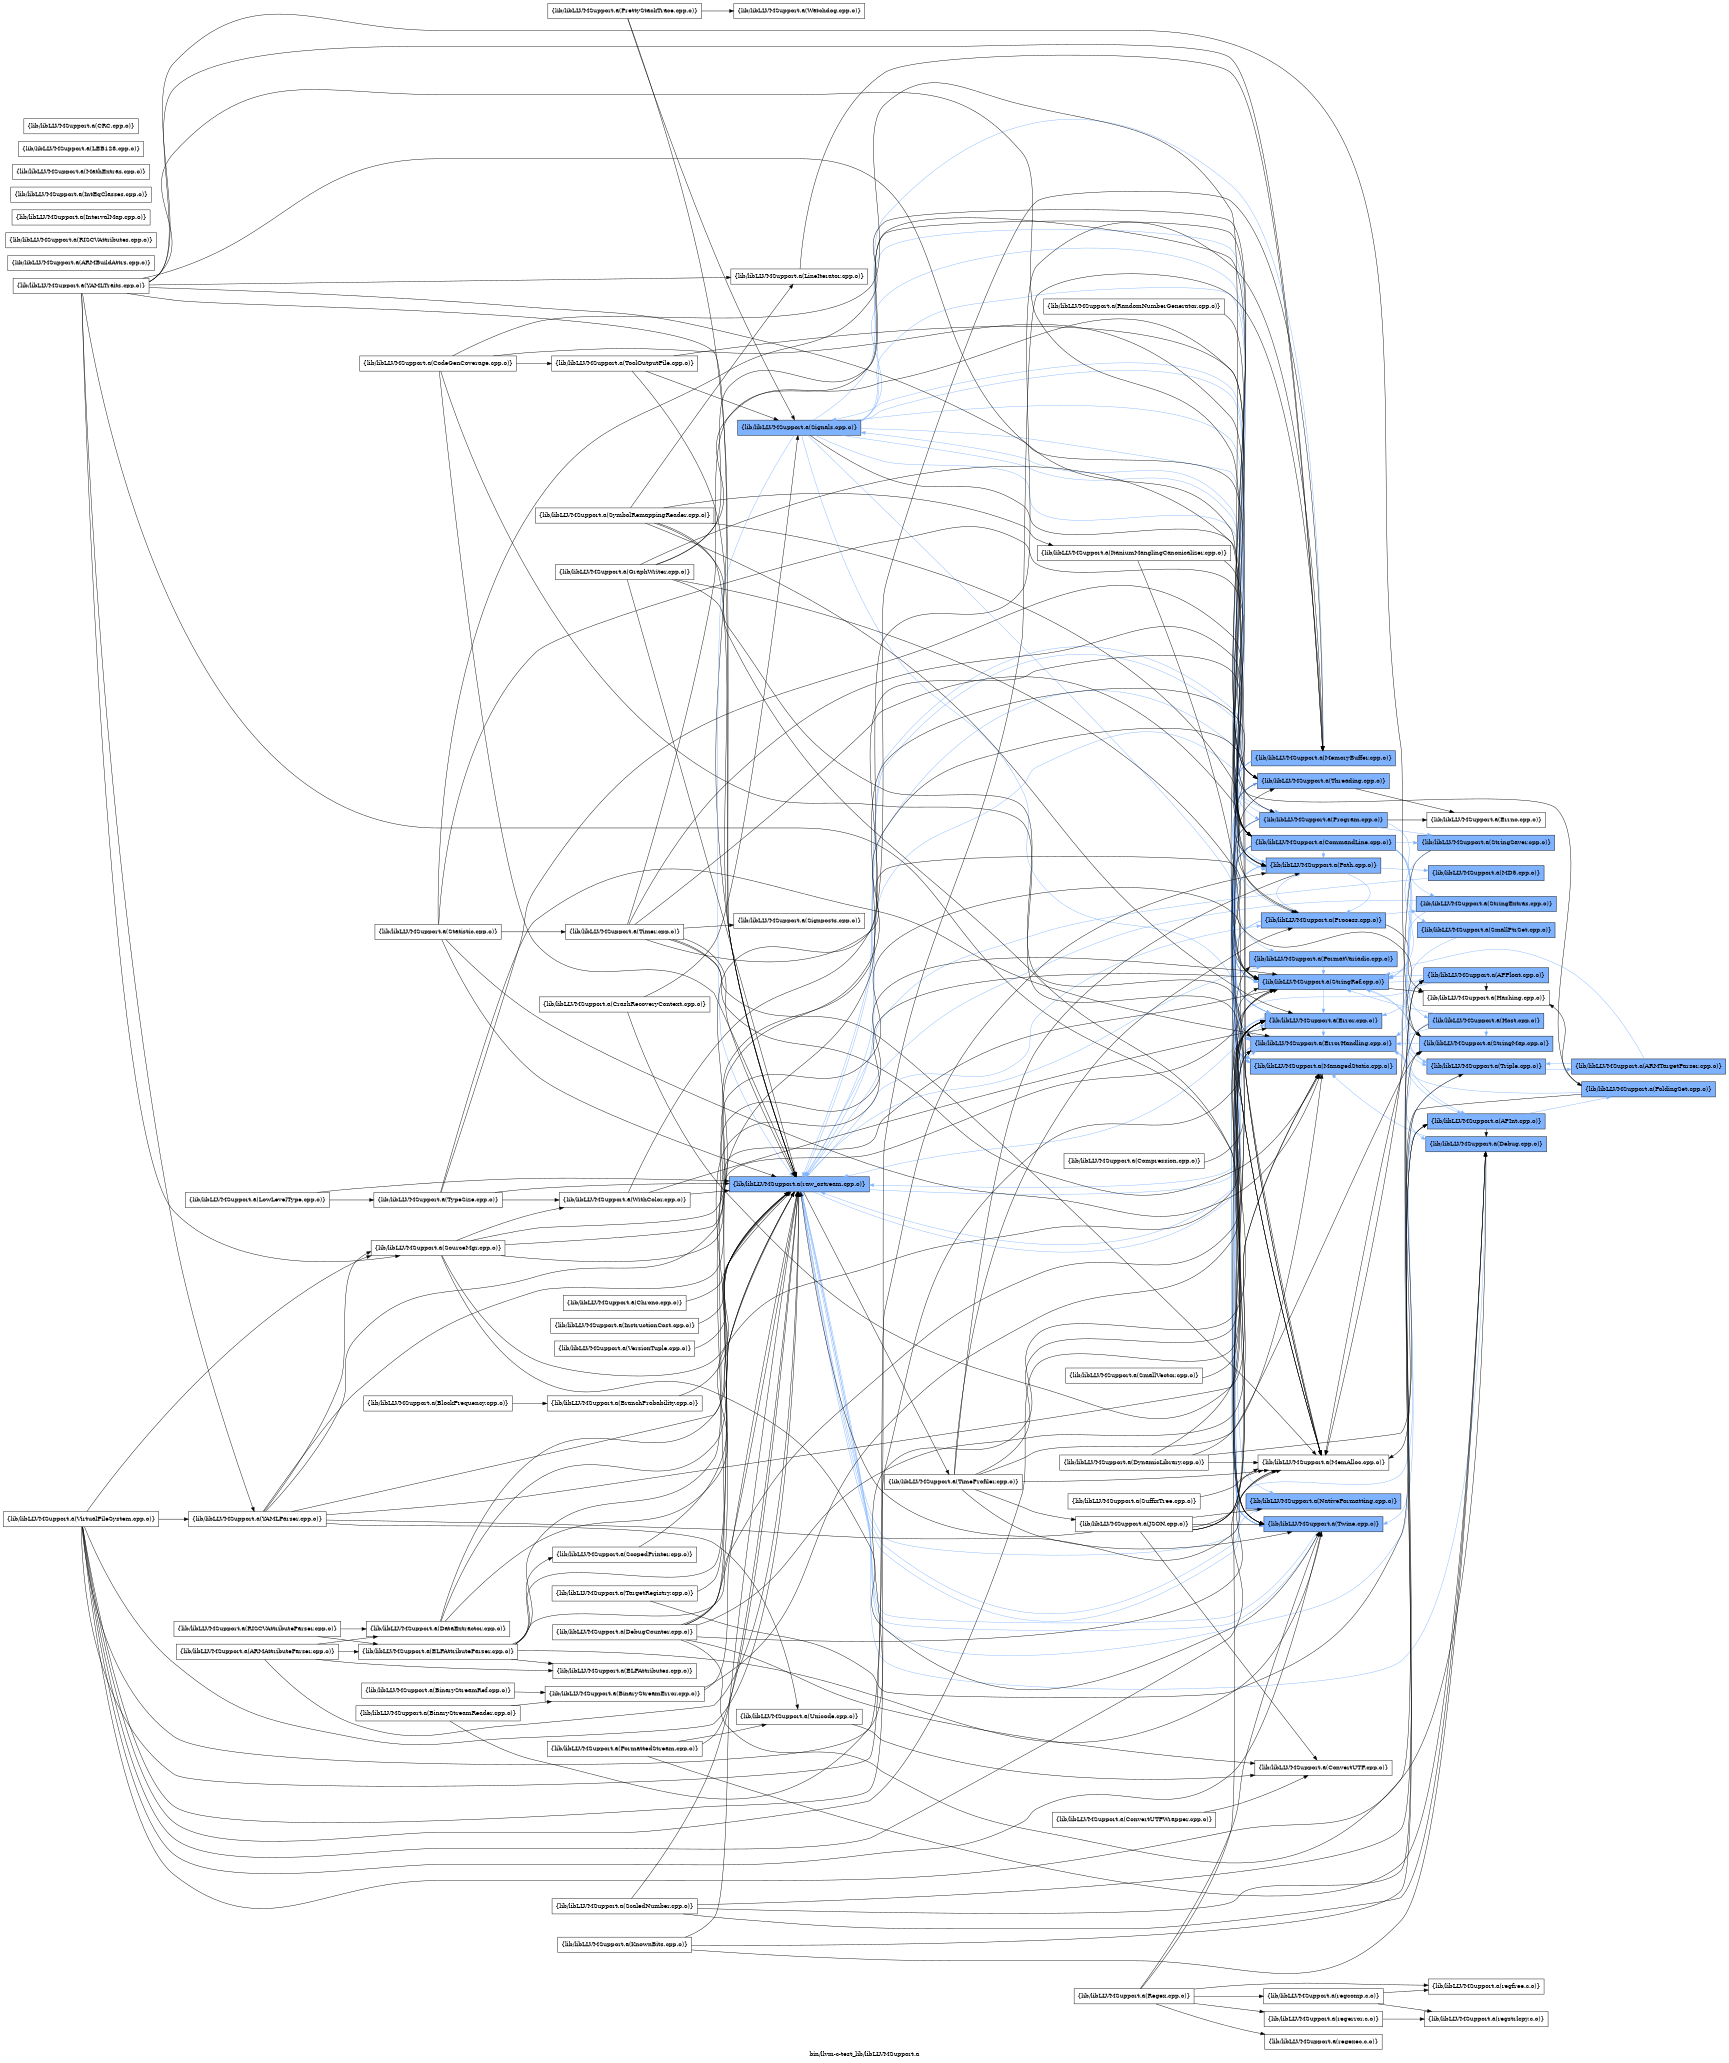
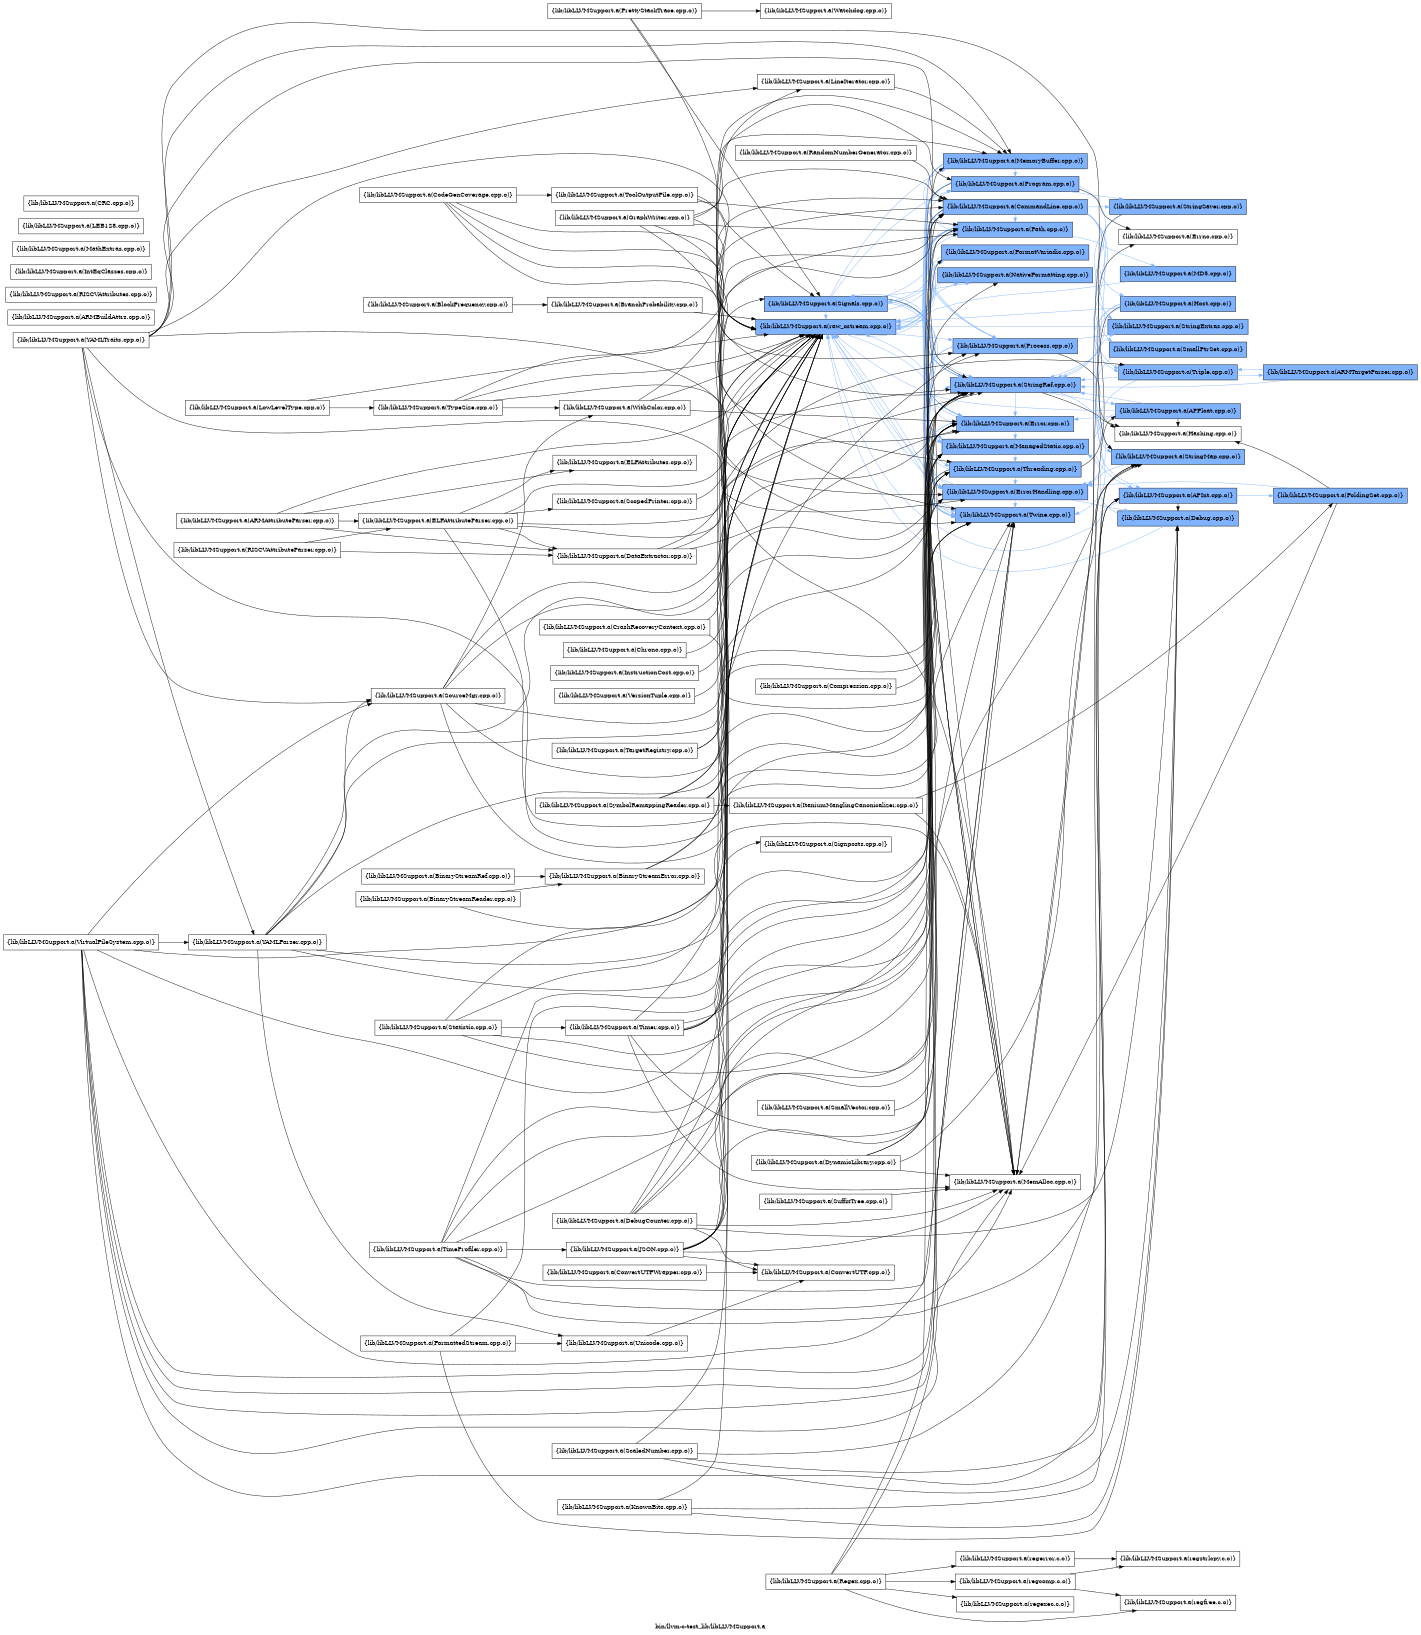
(81, 217) -> none
none -> (526, 538)
(875, 1331) -> (715, 983)
(1009, 1869) -> (862, 1477)
